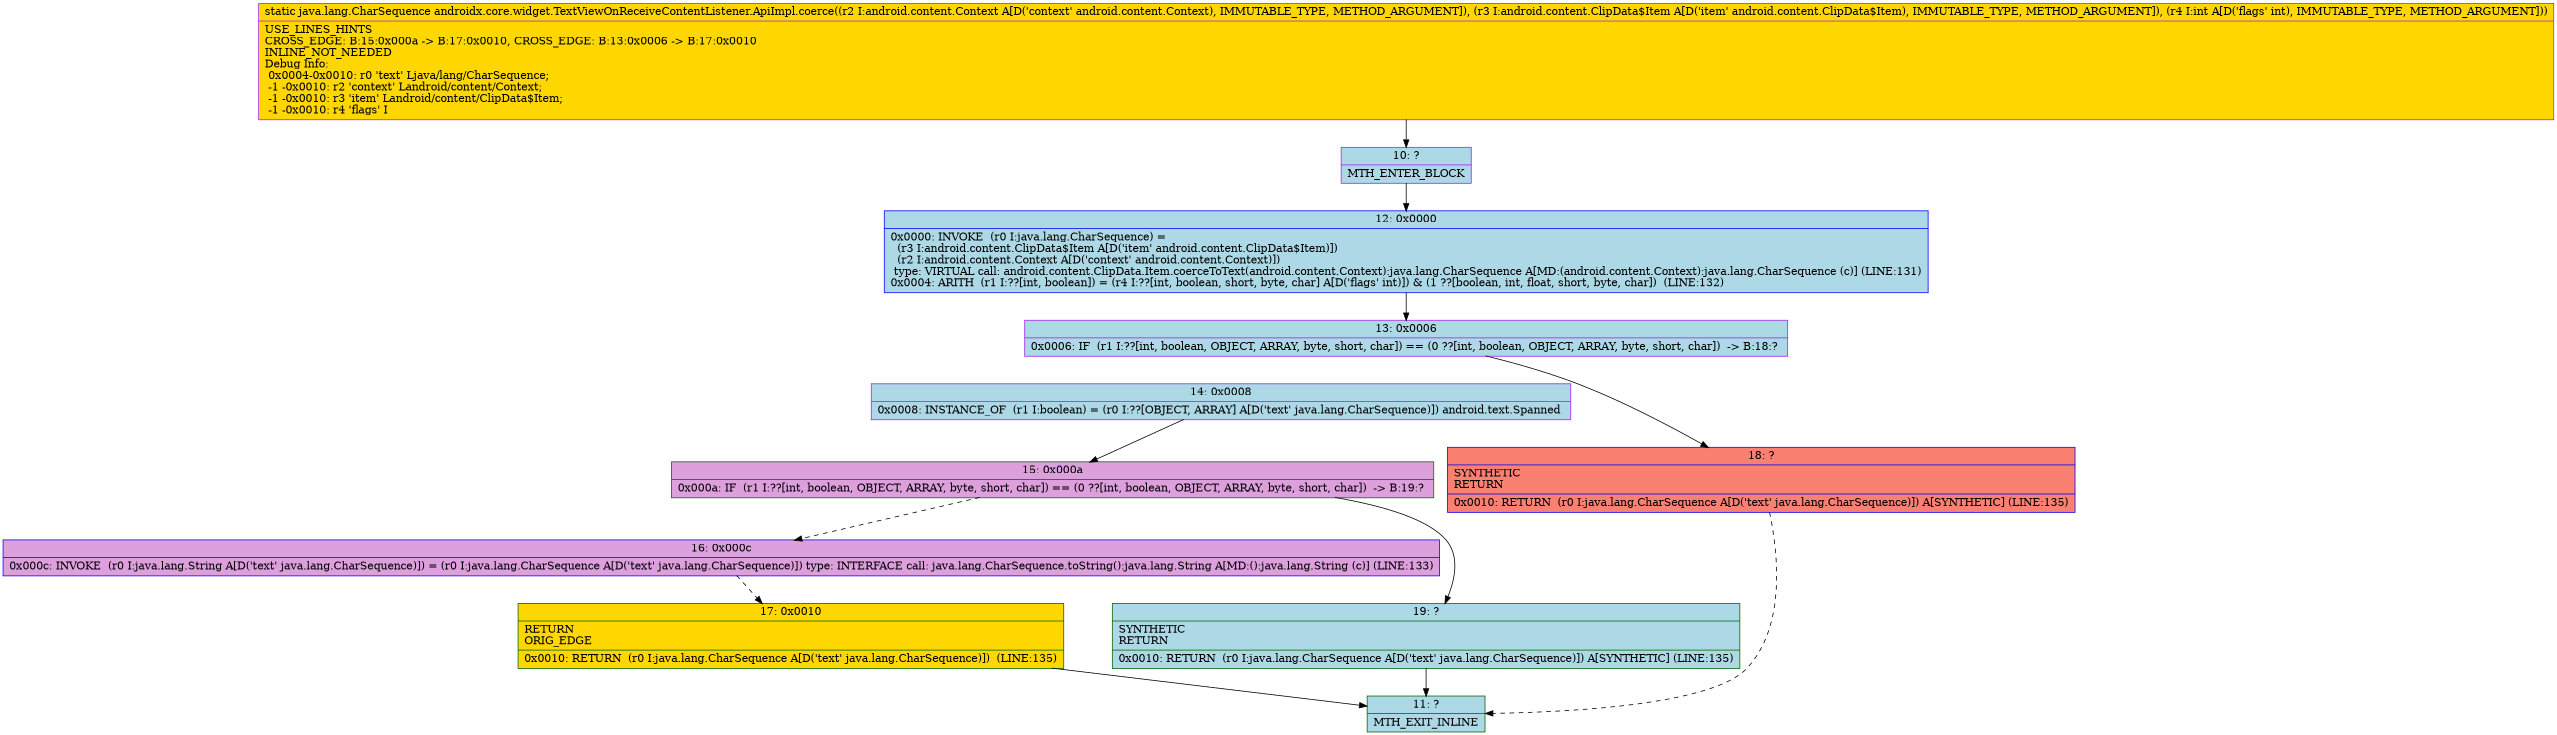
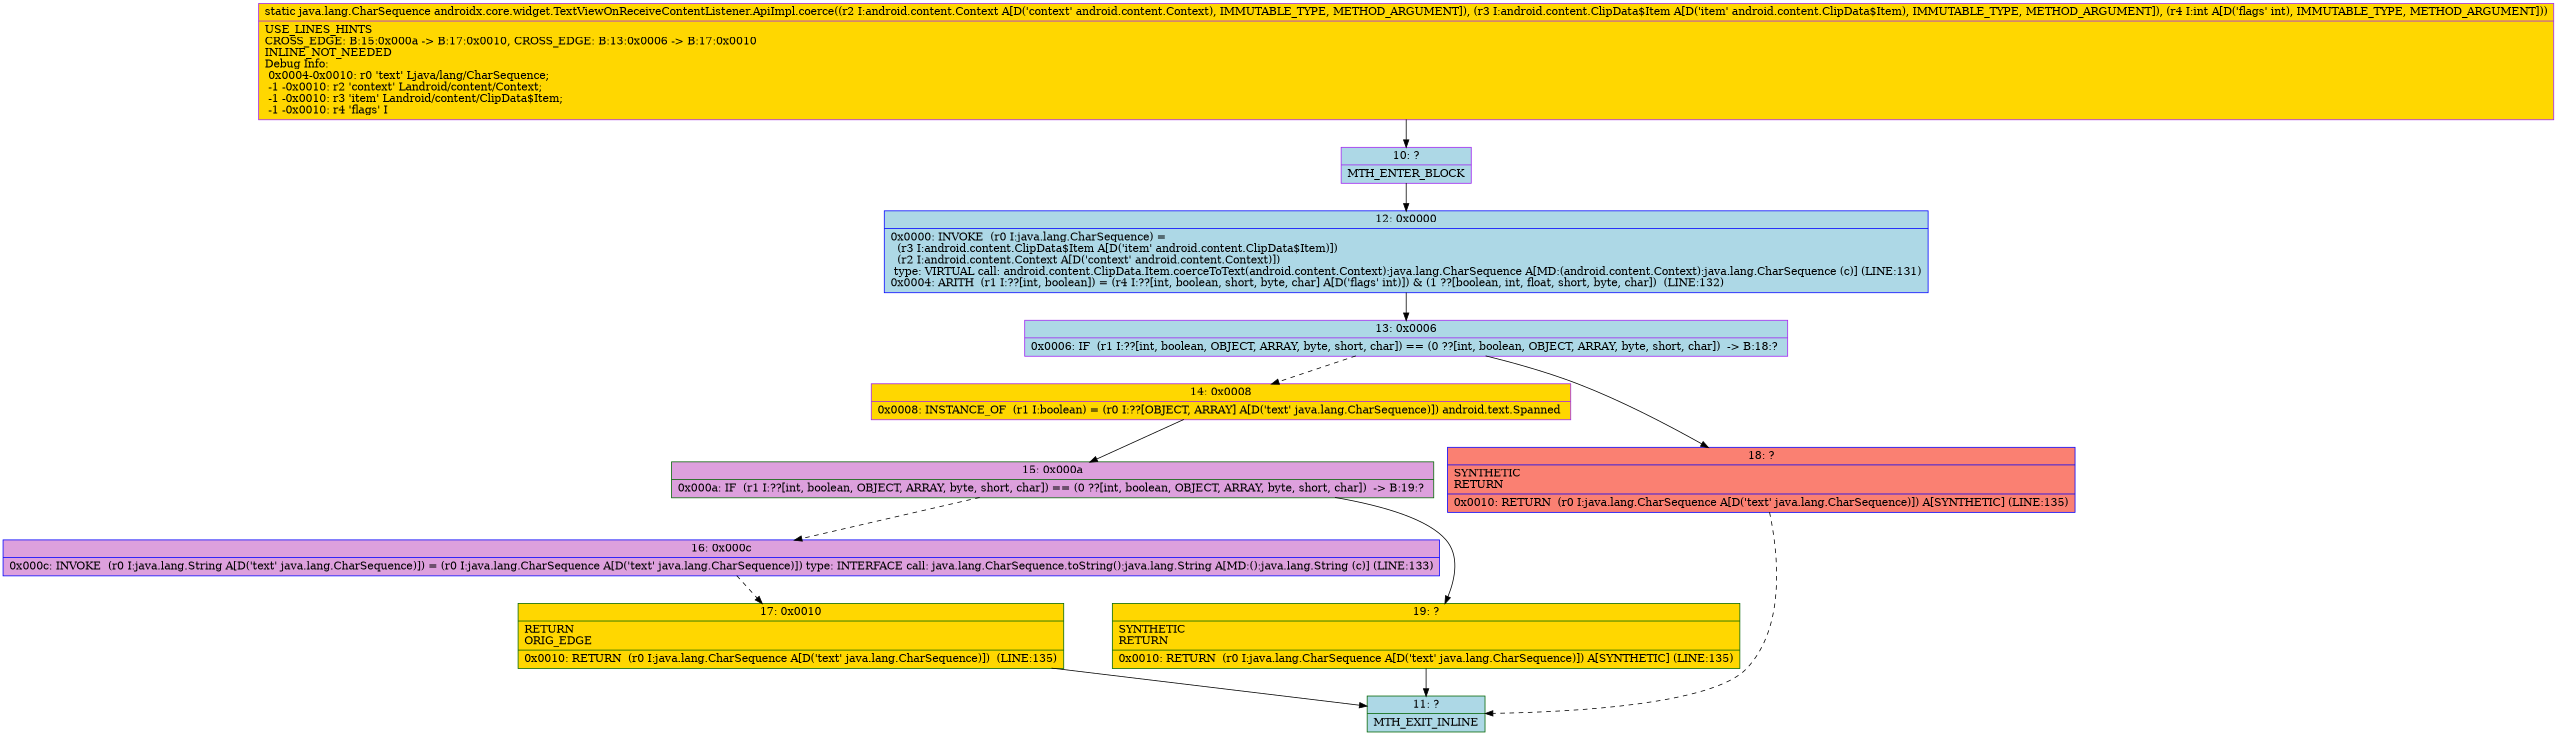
none -> (1317, 369)
(1221, 402) -> (1221, 402)
(1426, 636) -> (1426, 636)
